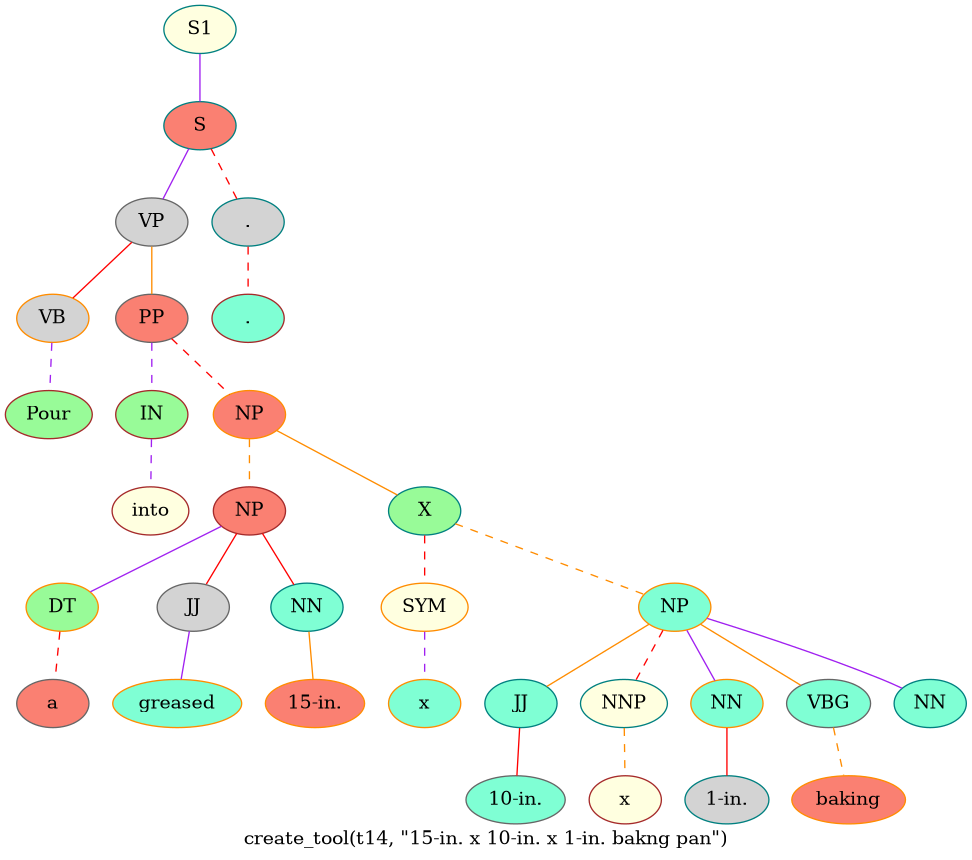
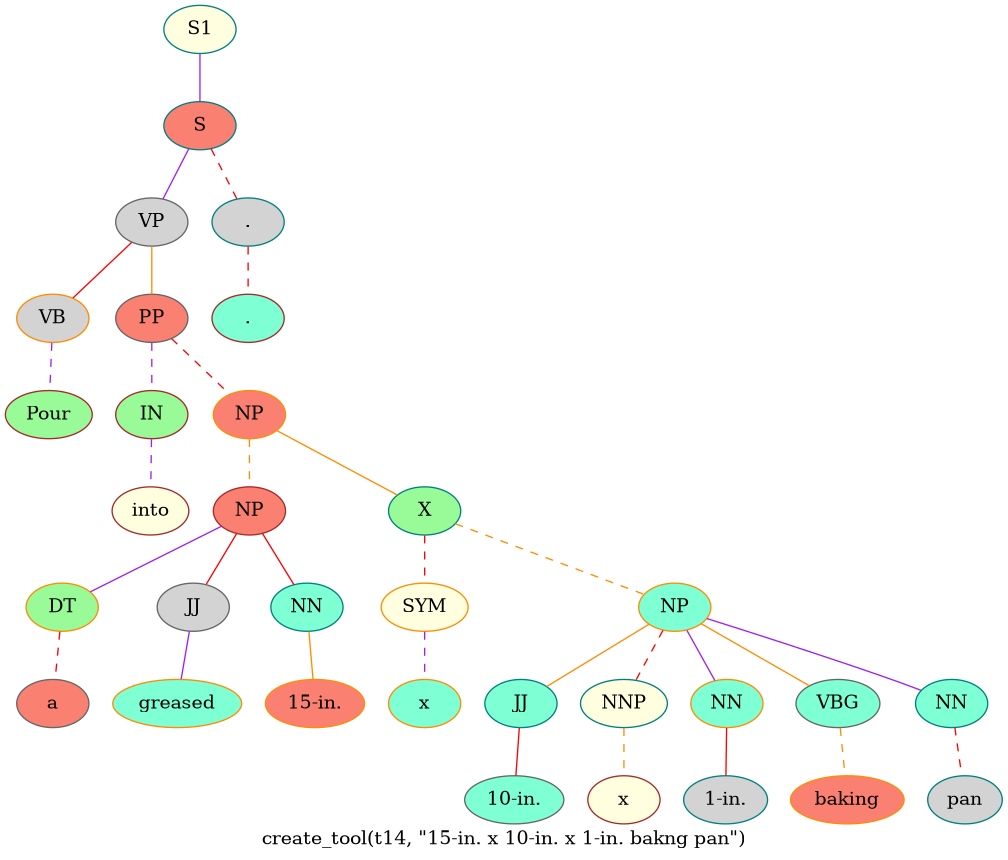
none -> (965, 800)
